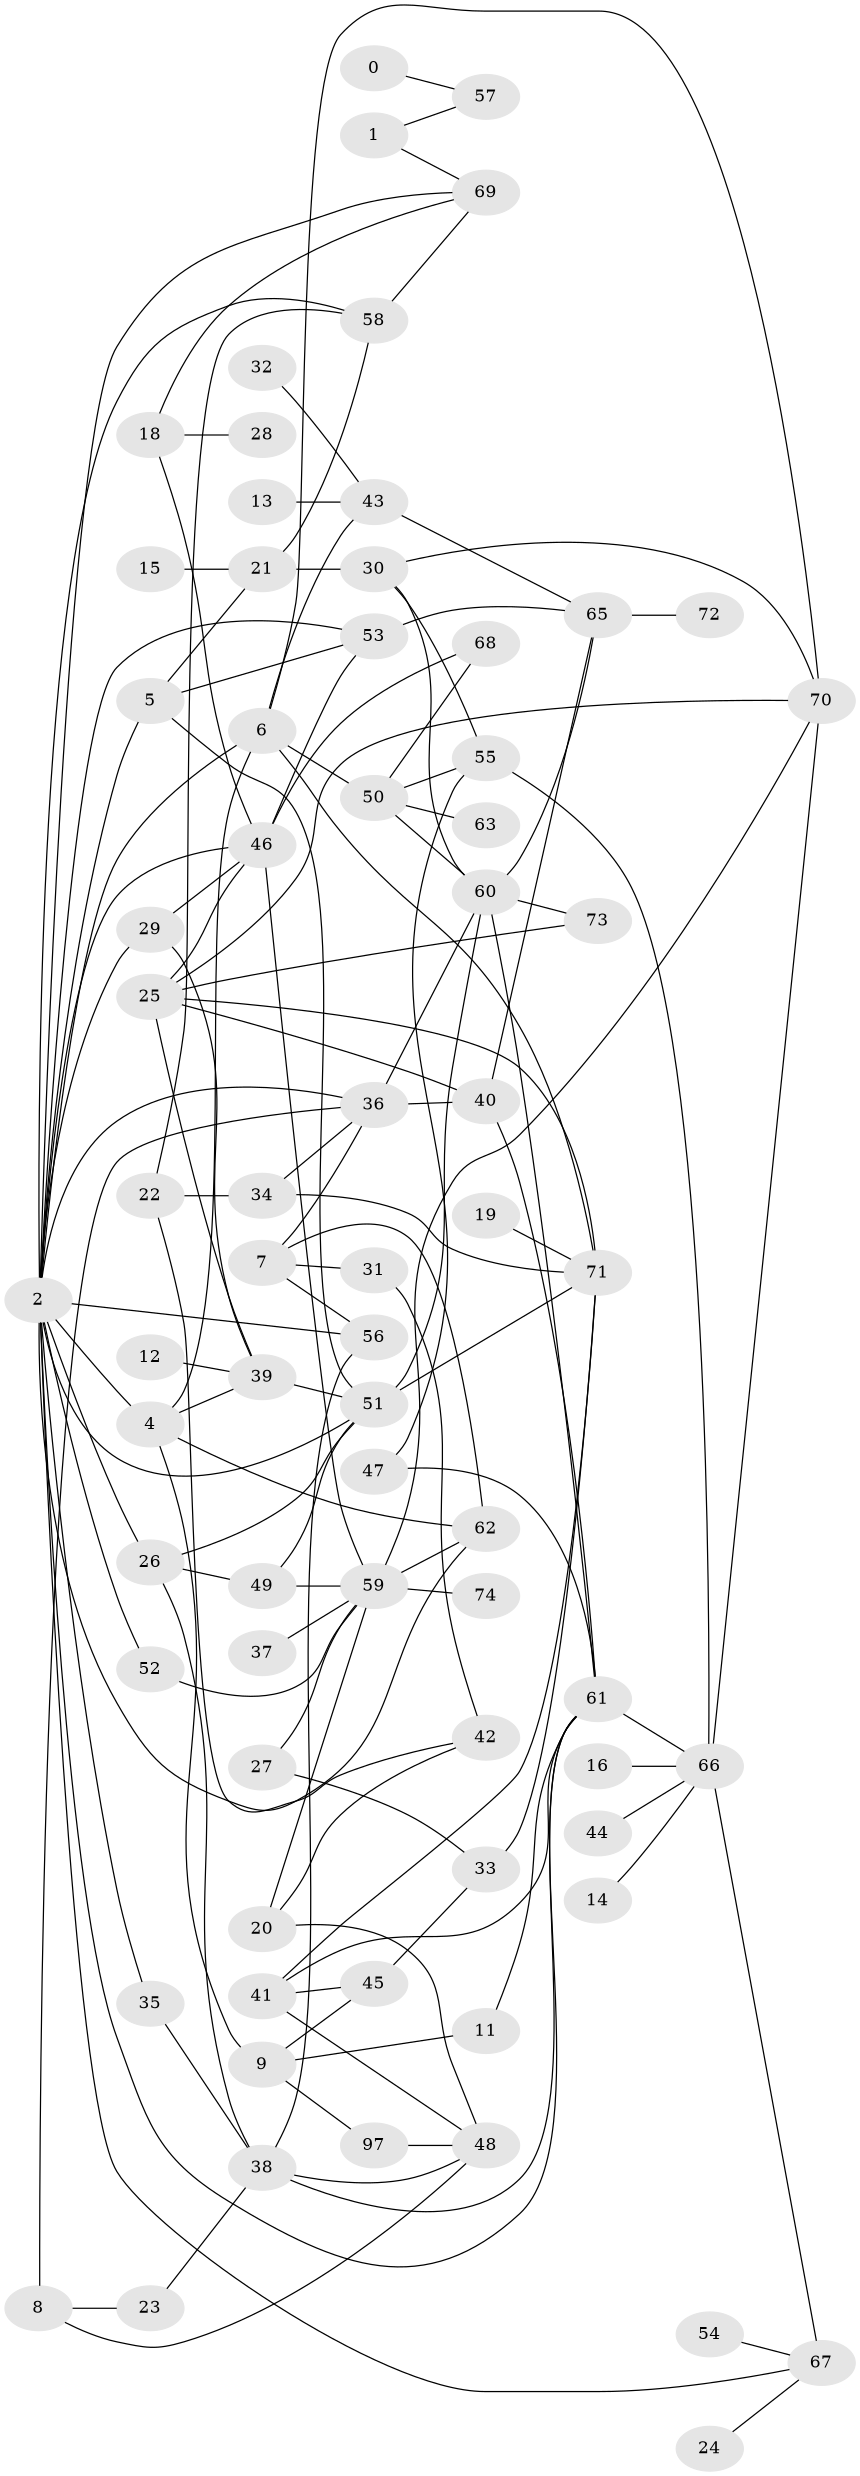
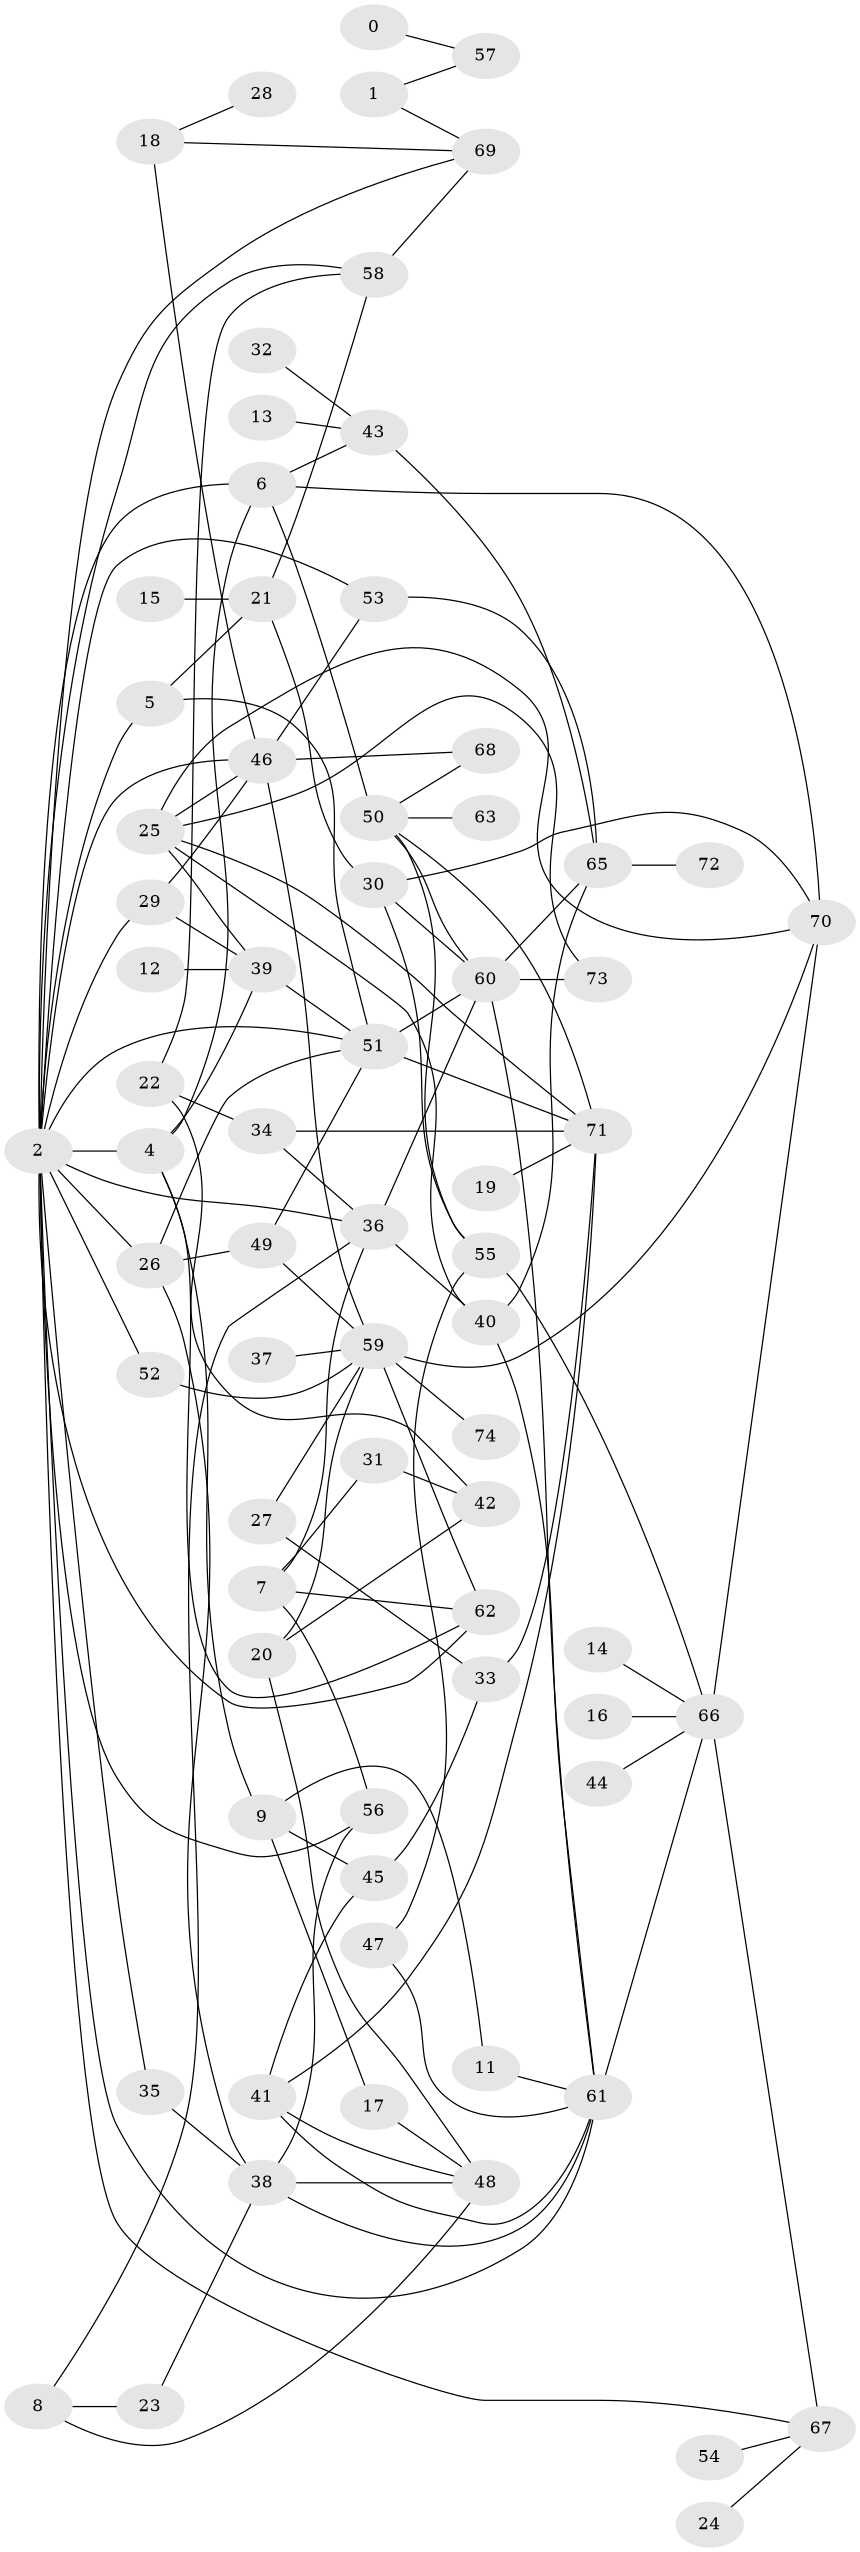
(262, 669) -> none
(482, 973) -> (528, 959)
(374, 2145) -> (374, 2107)
